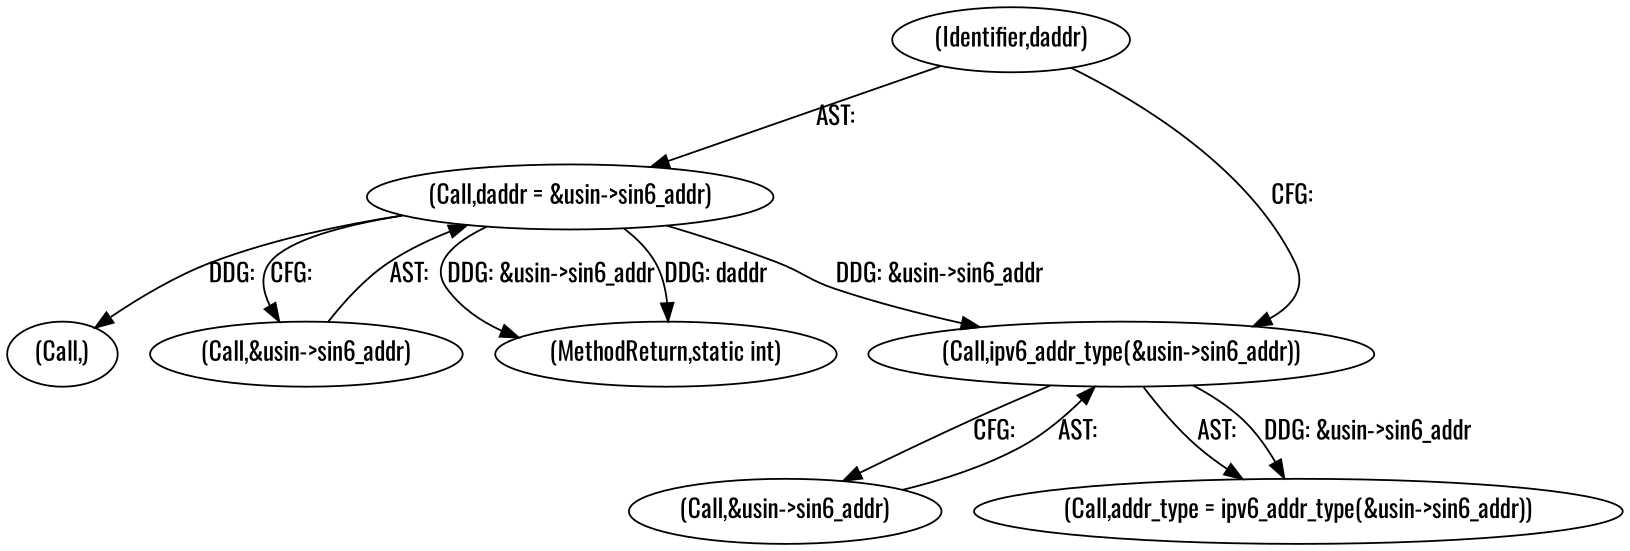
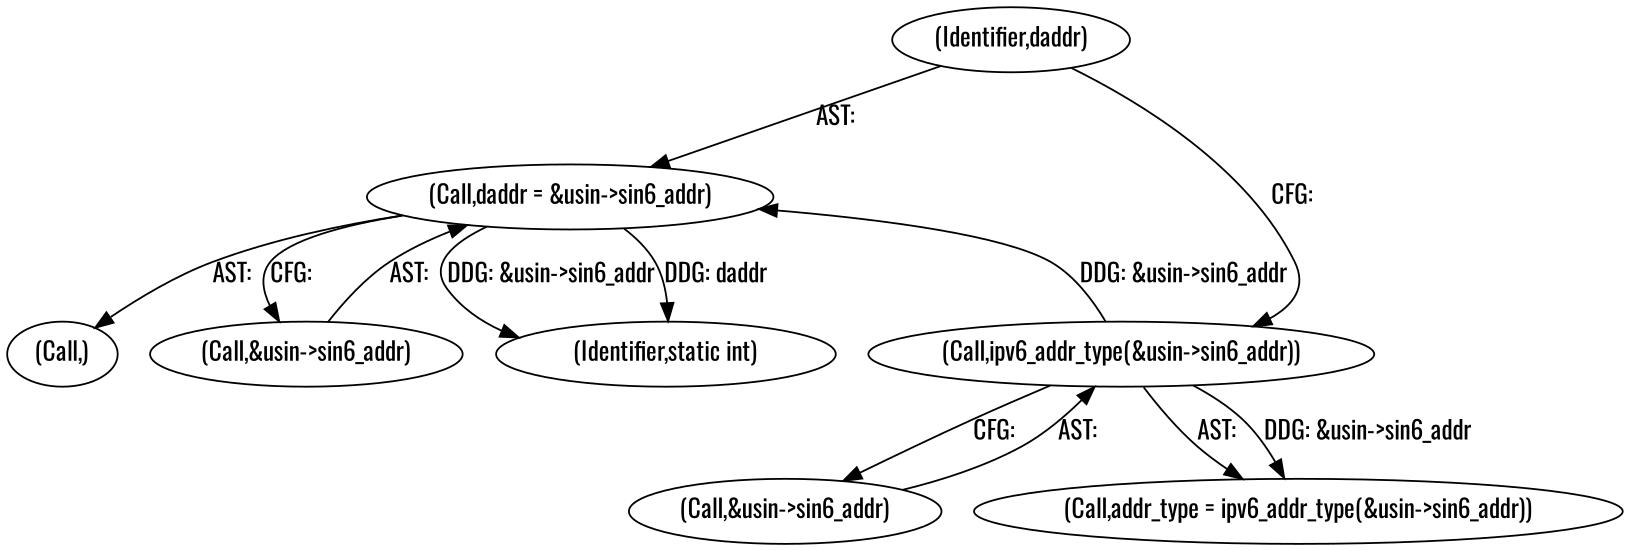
(235, 276) -> (235, 276)
(812, 279) -> (956, 233)
(666, 354) -> (666, 354)
